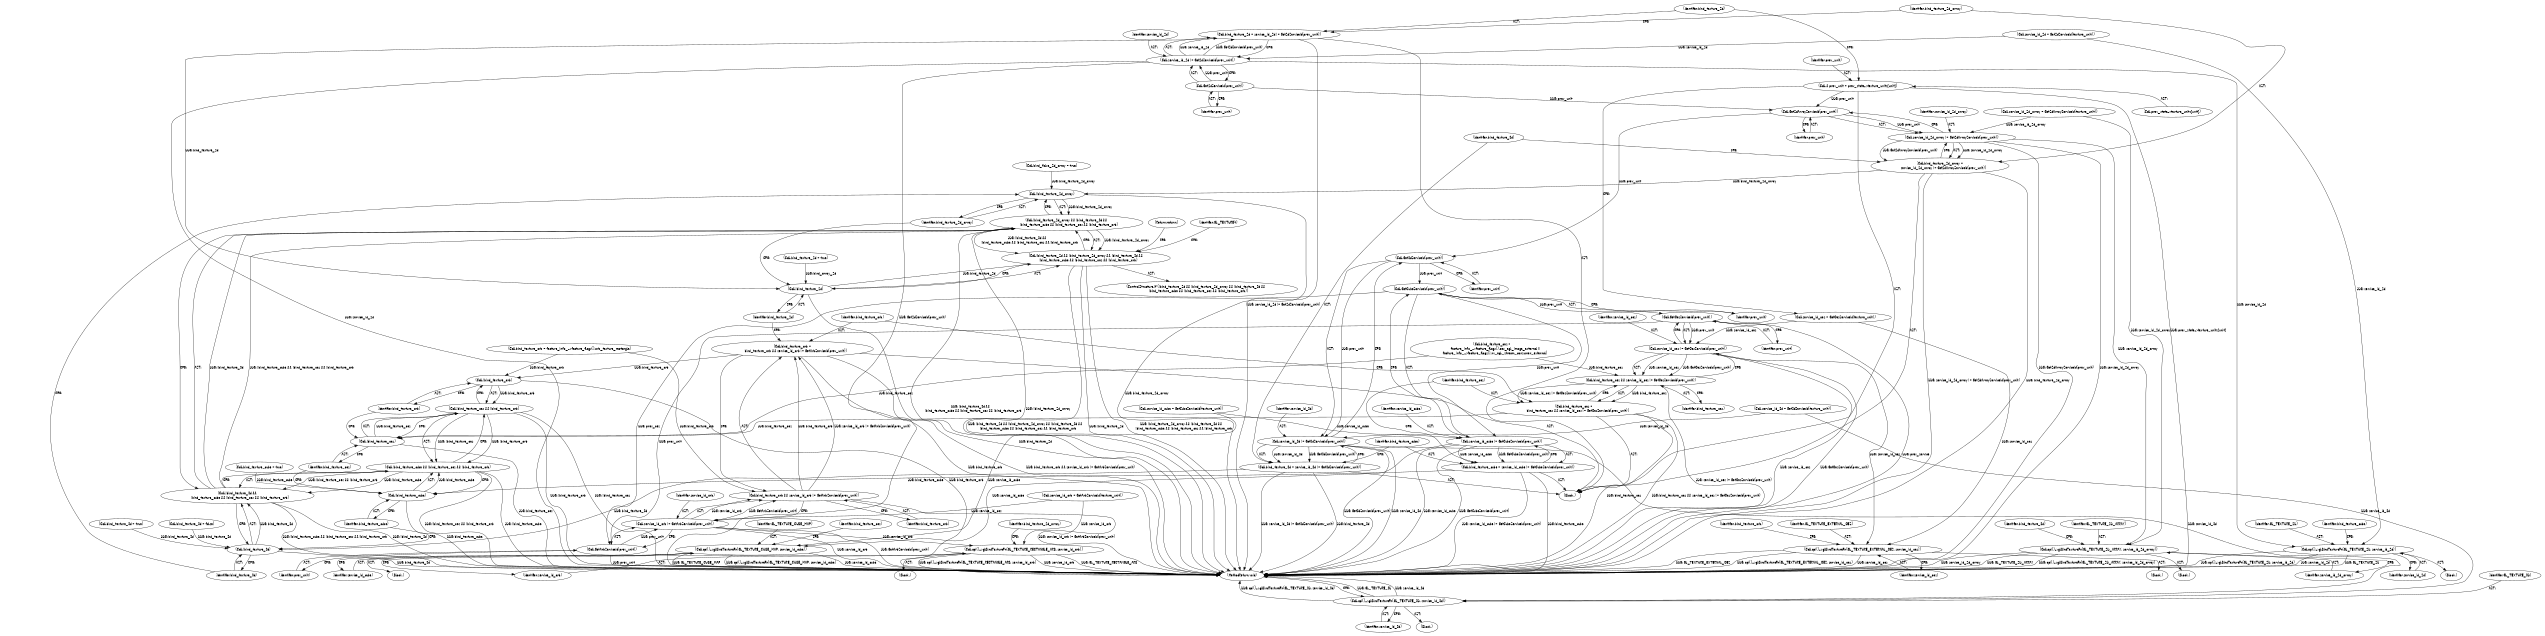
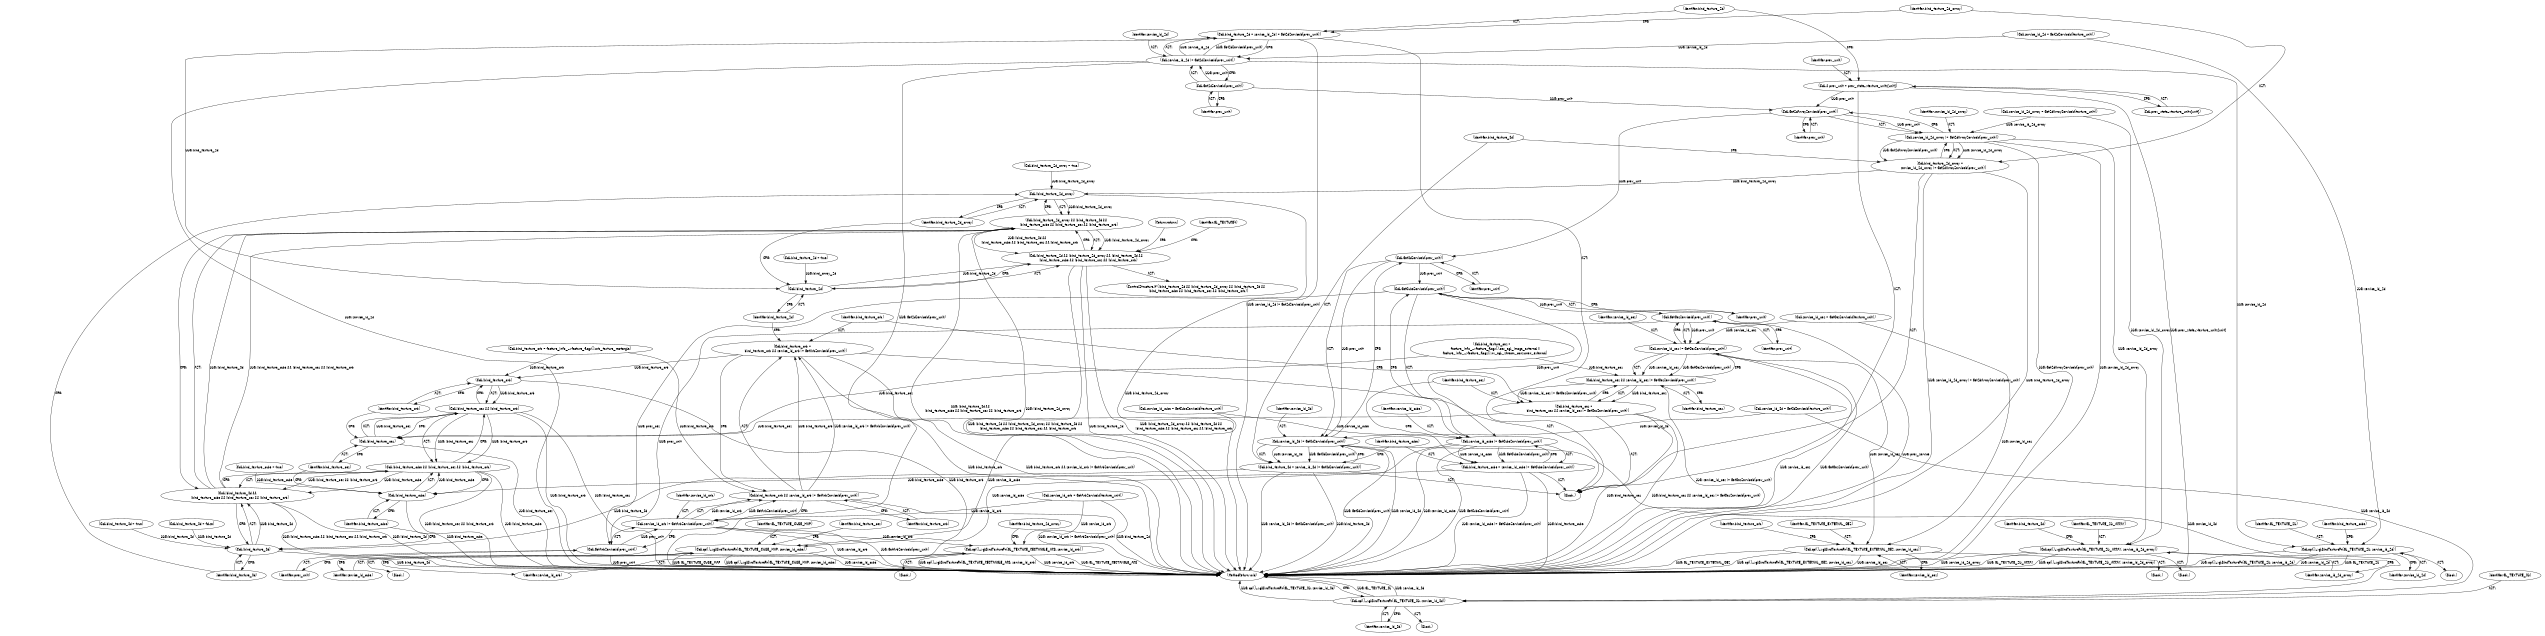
(1052, 166) -> (1052, 166)
(1603, 194) -> (2079, 92)
(1013, 446) -> (1137, 555)
(987, 511) -> (987, 511)
